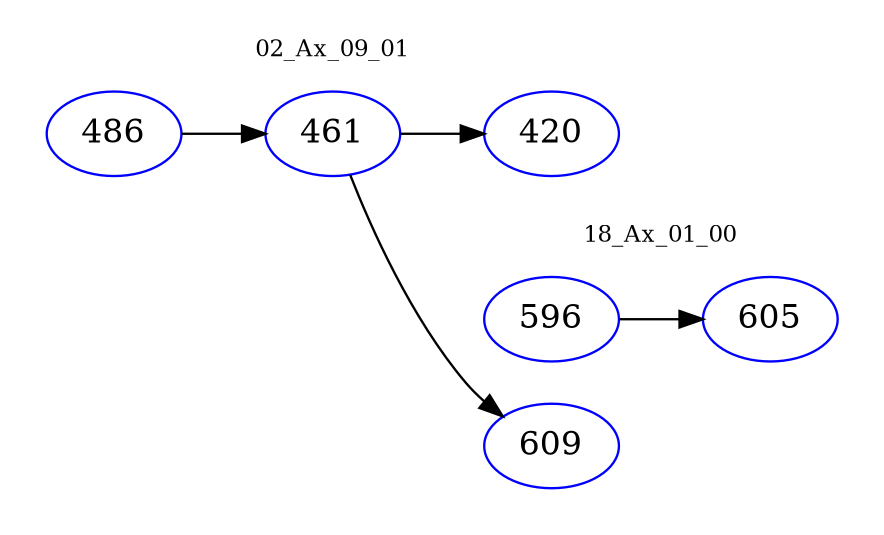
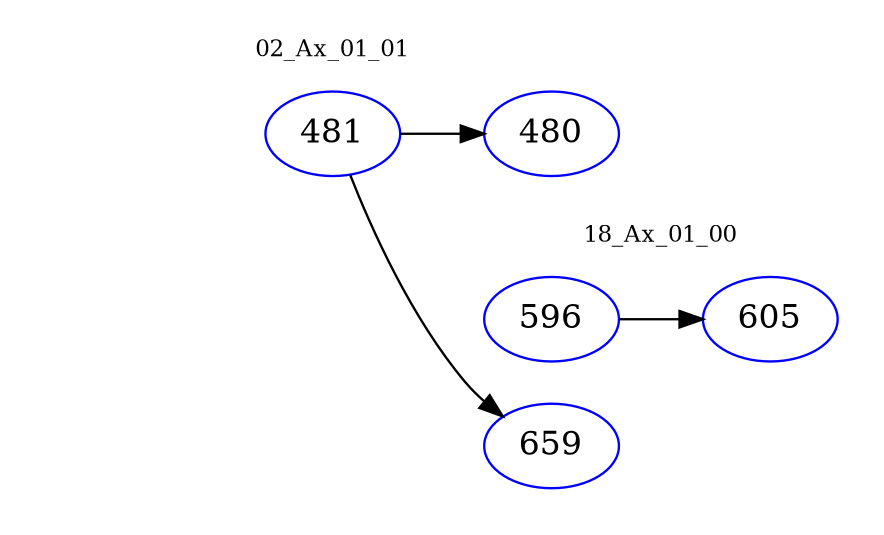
(333, 50) -> (333, 50)
(114, 134) -> none
(333, 134) -> (333, 134)
(552, 134) -> (552, 134)
(552, 446) -> (552, 446)
